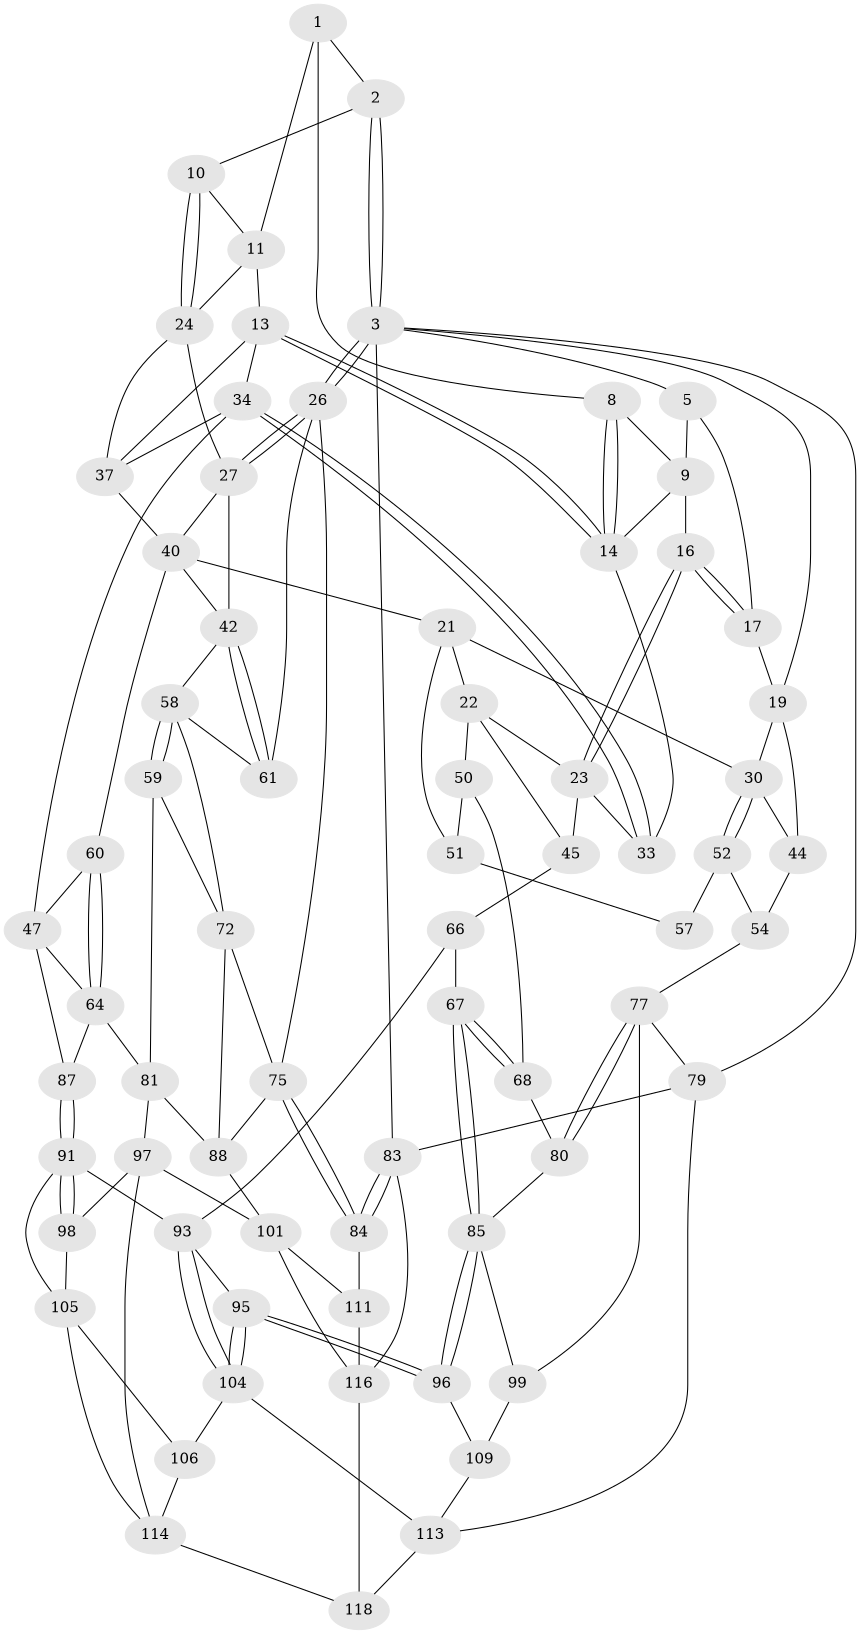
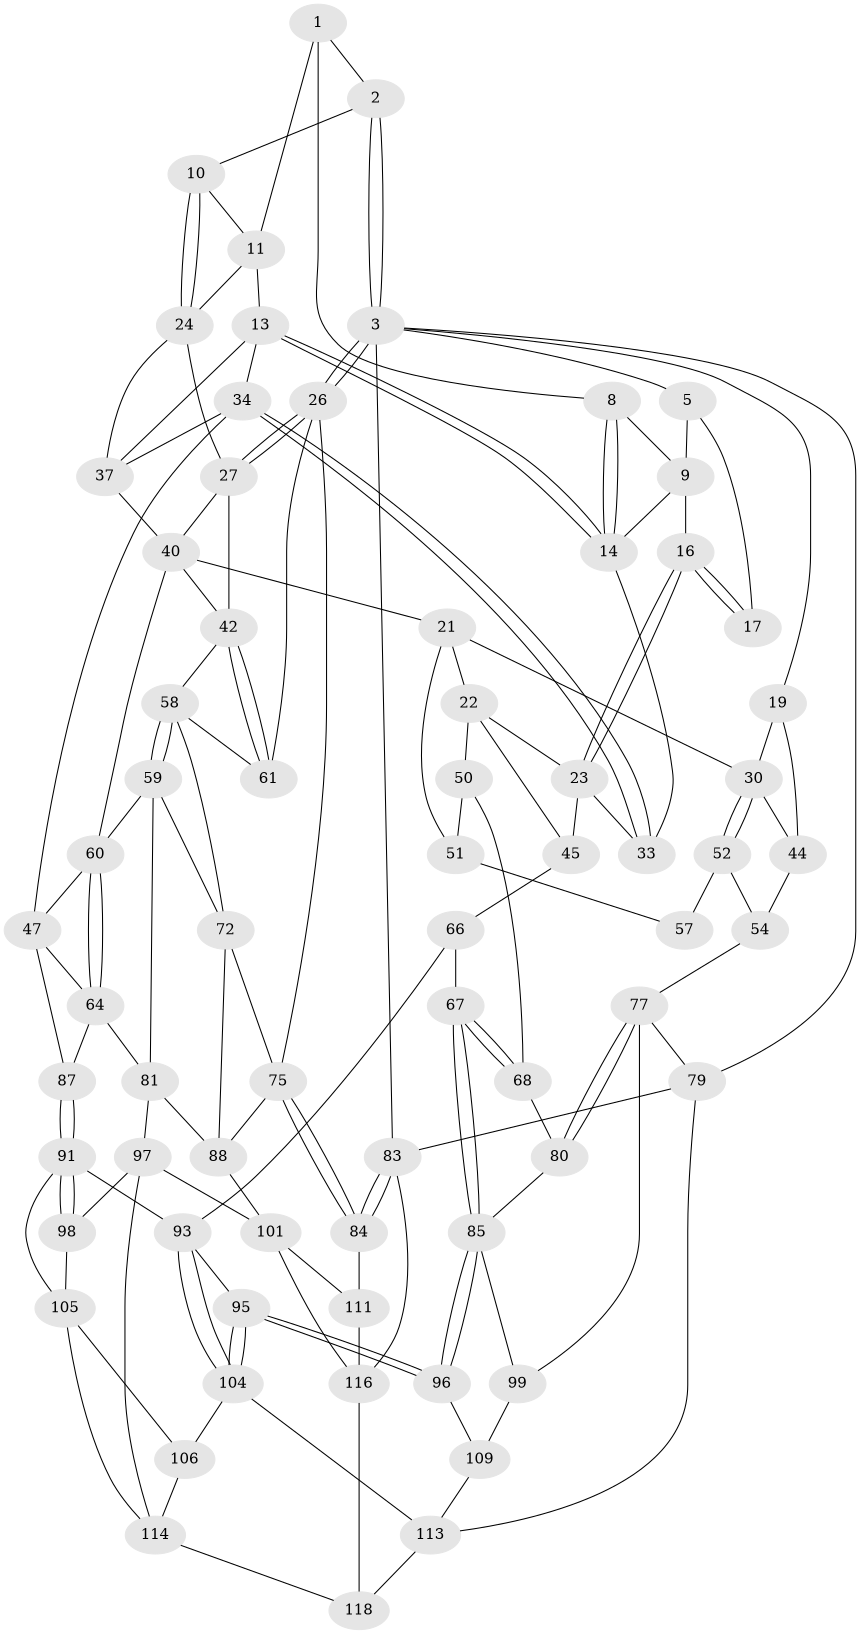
(765, 666) -> none
none -> (124, 817)
